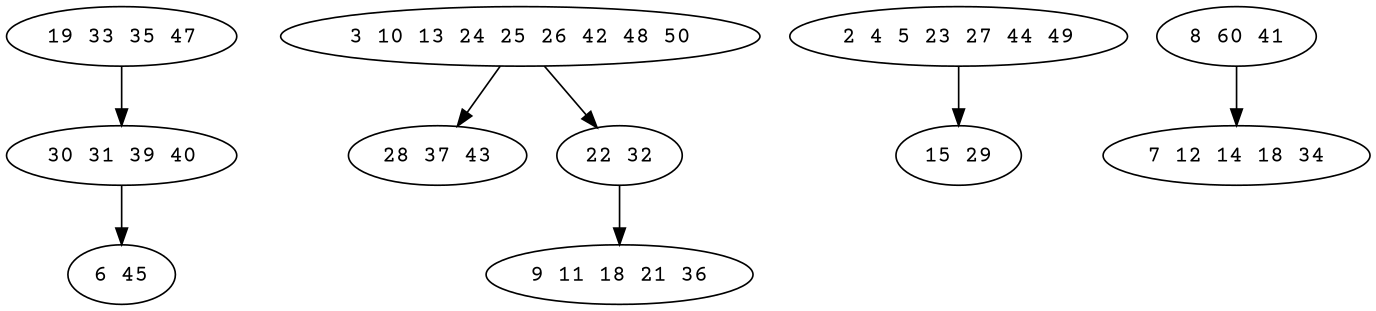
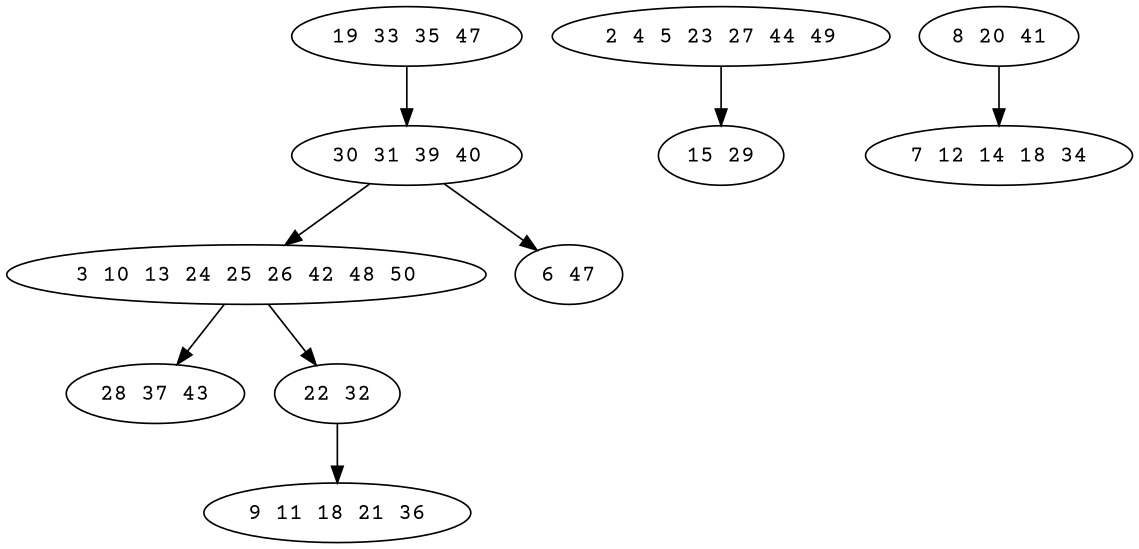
(1237, 36) -> (999, 36)
none -> (334, 210)
(122, 275) -> (569, 275)
